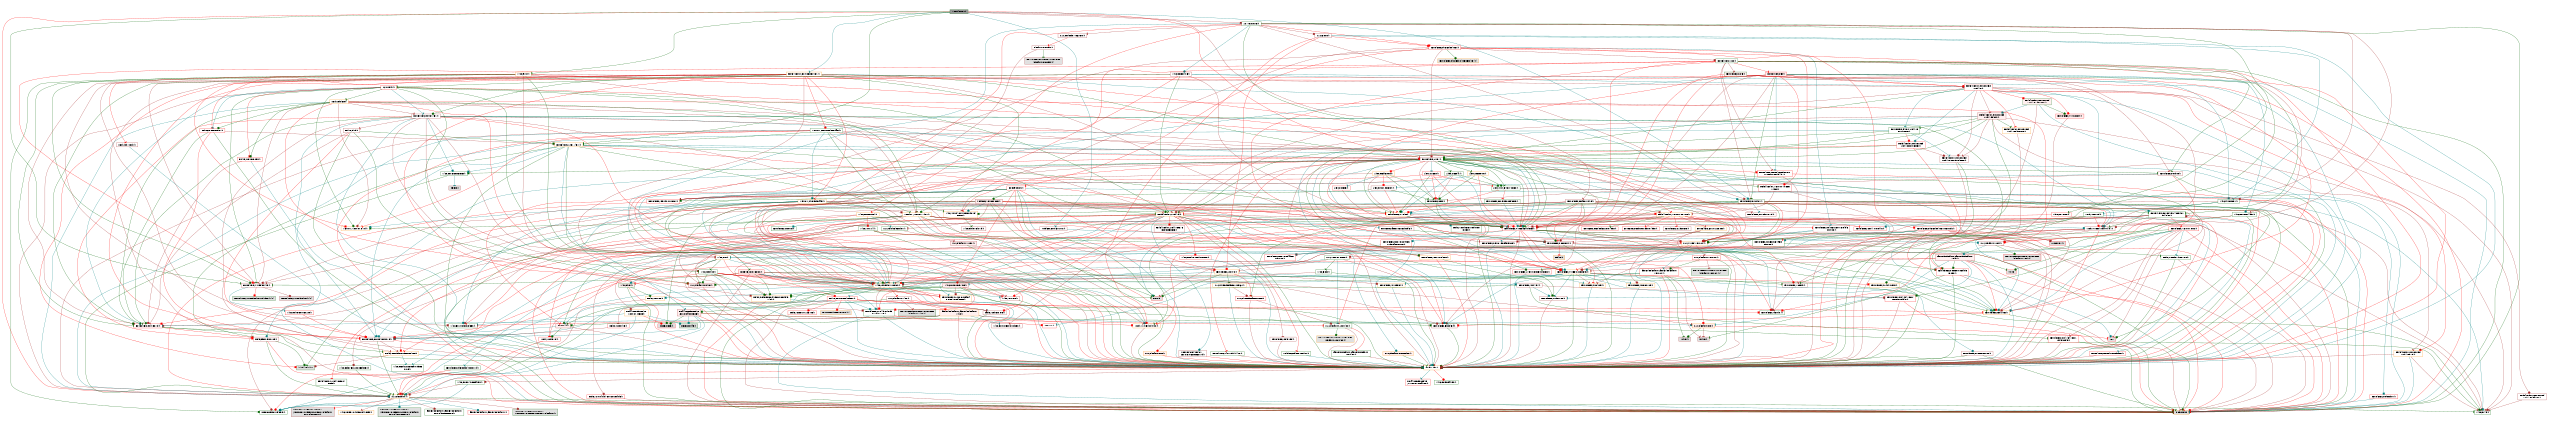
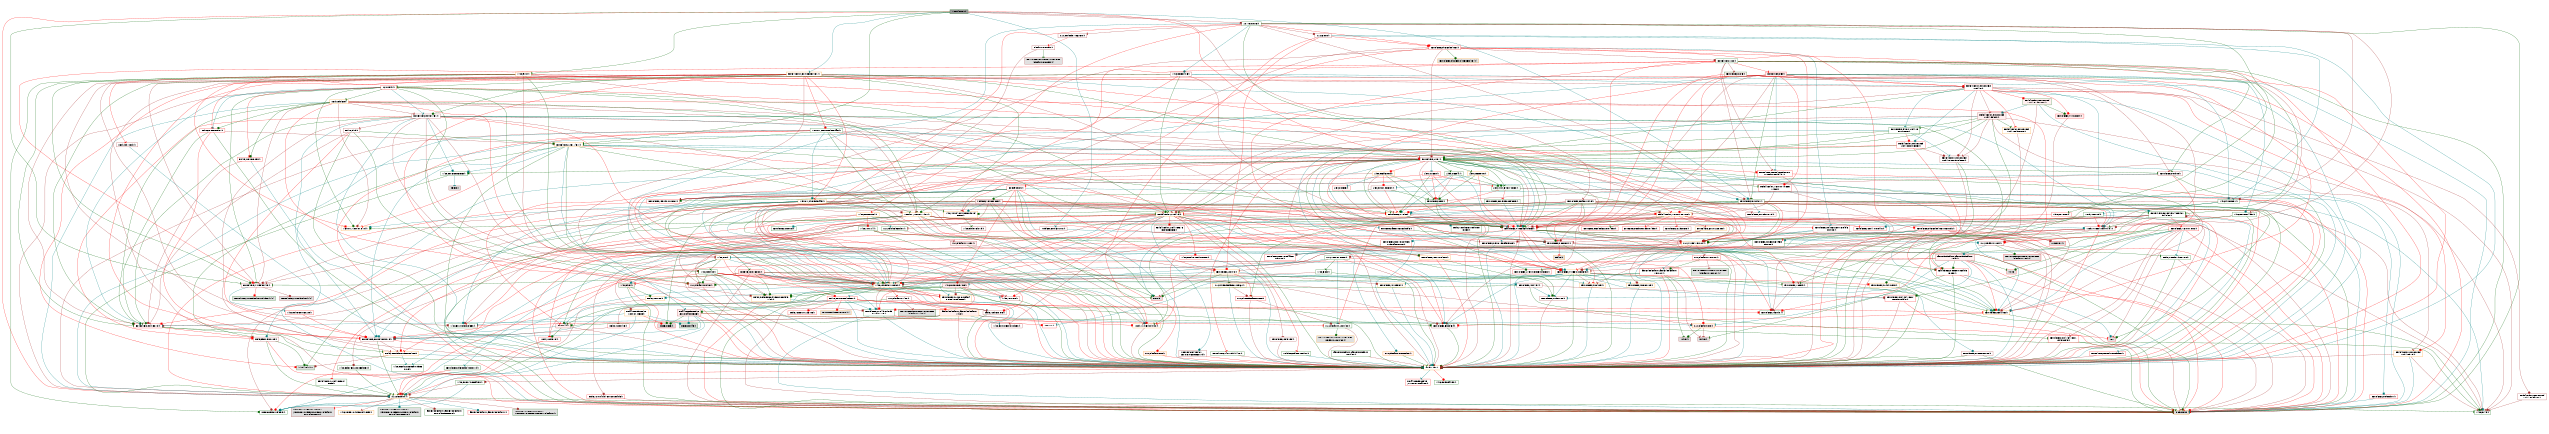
none -> (1701, 141)
(1364, 337) -> none
